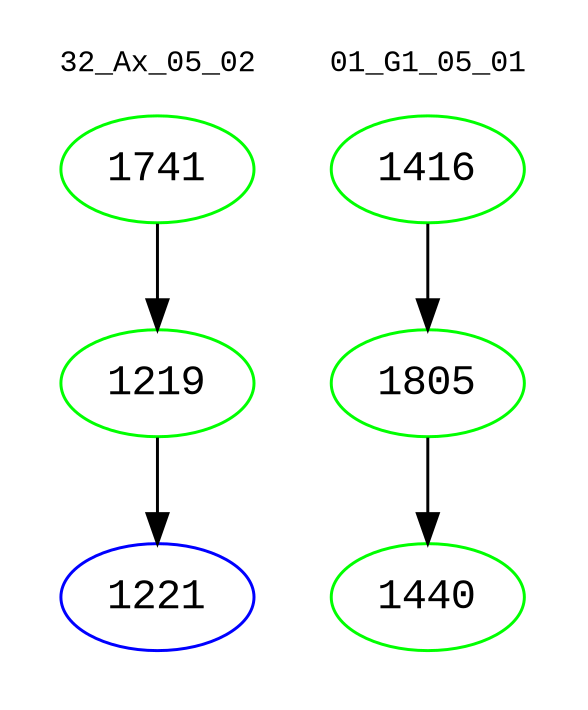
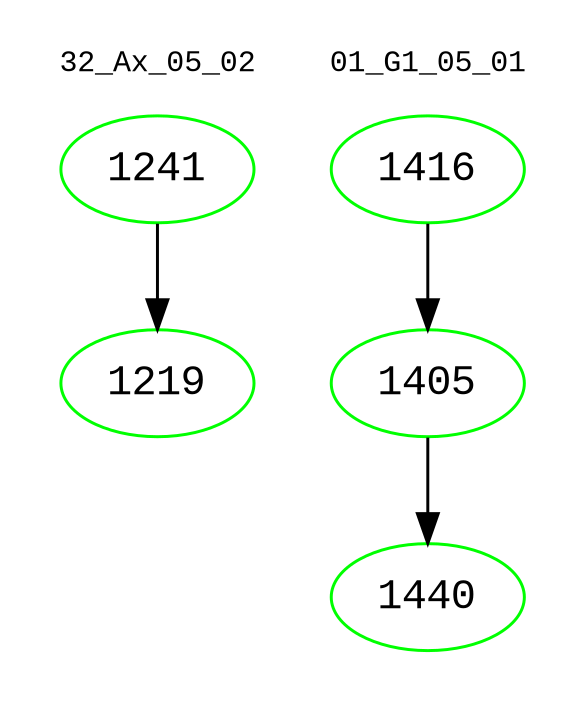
(157, 169) -> (157, 169)
(428, 383) -> (428, 383)
(157, 597) -> none
